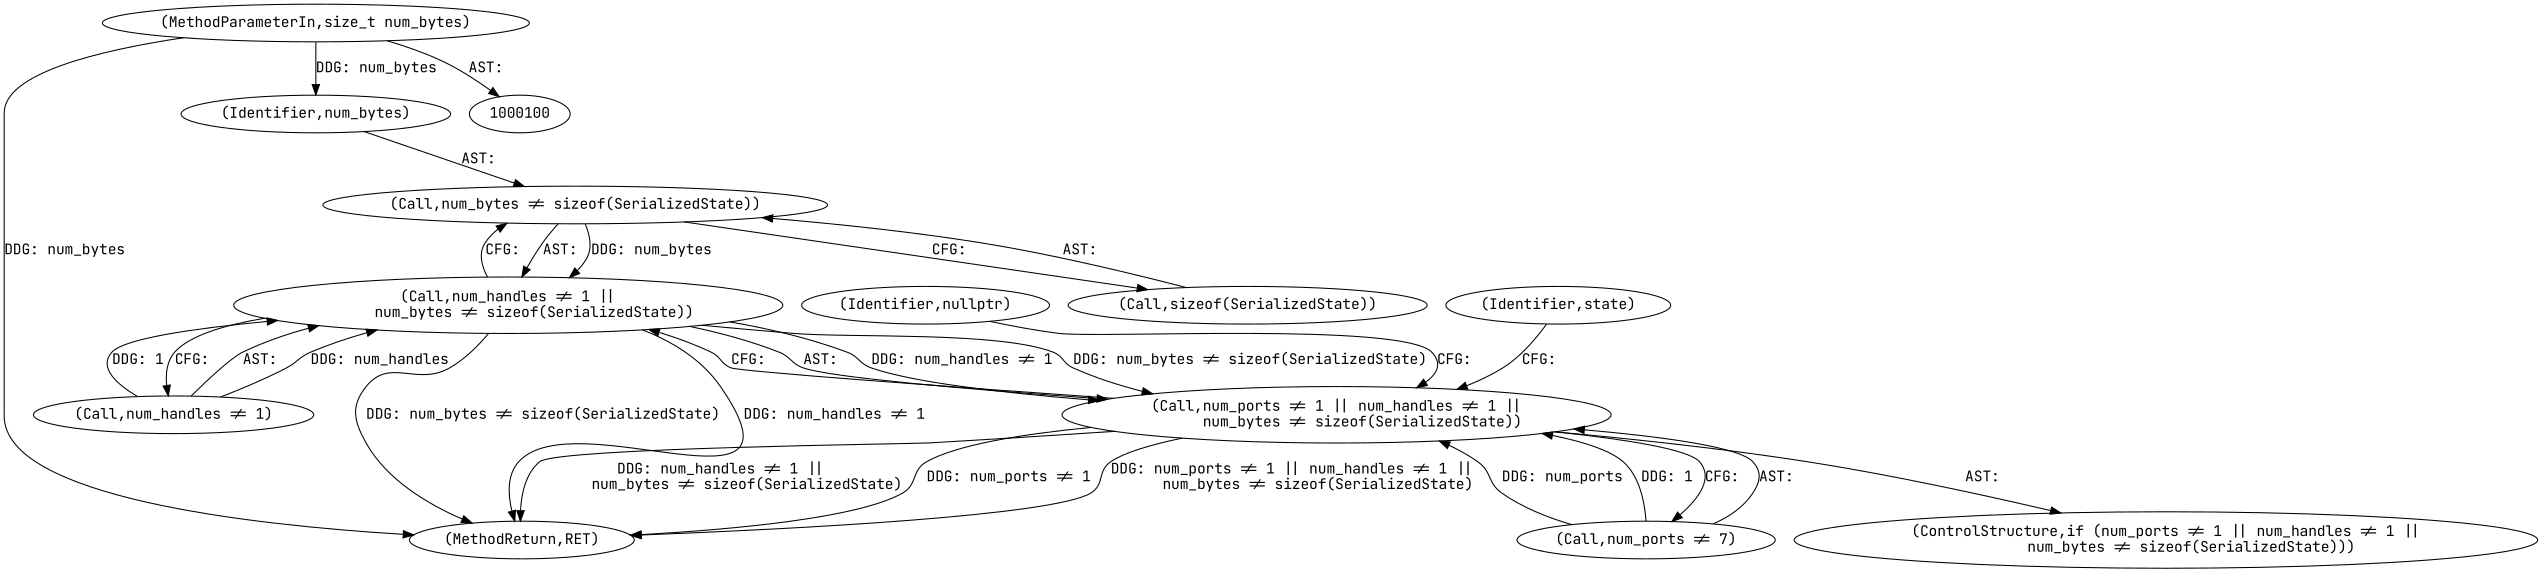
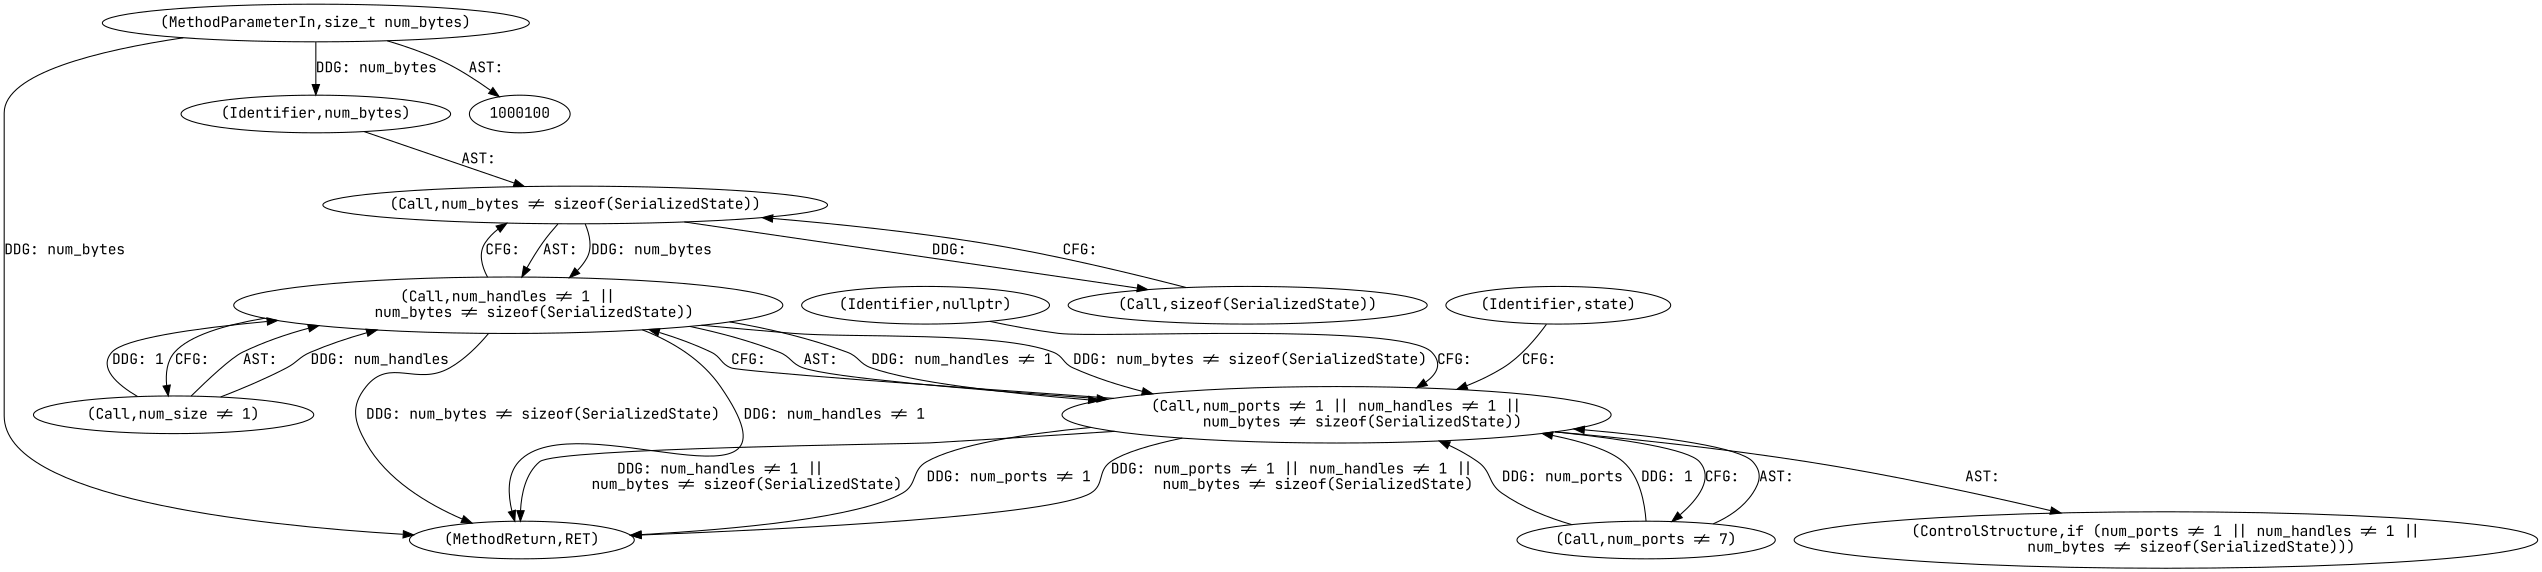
(954, 250) -> (954, 250)
(1085, 250) -> (1085, 250)
(174, 415) -> (174, 415)
